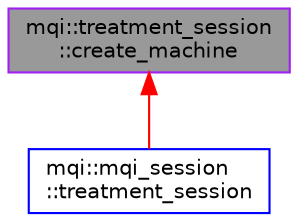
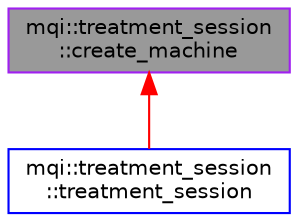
(149, 181) -> (149, 181)
